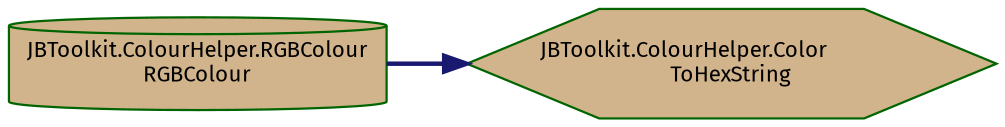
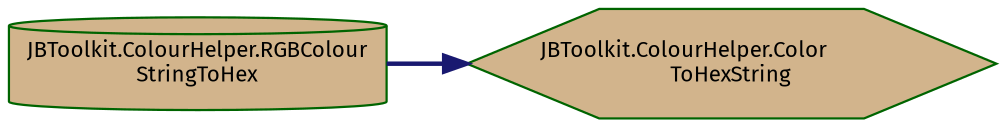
(198, 64) -> (198, 64)
